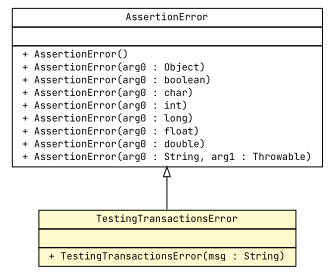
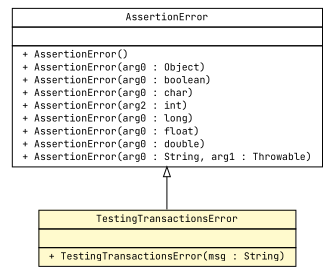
(105, 106) -> (105, 106)
